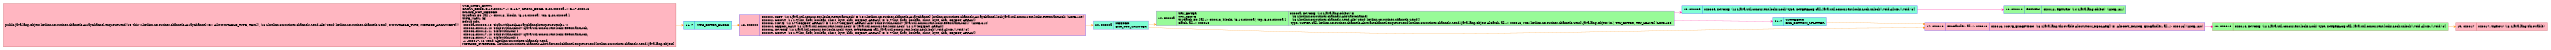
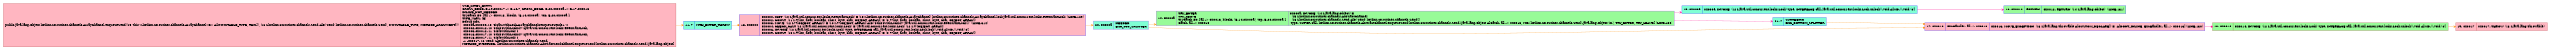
(713, 25) -> (713, 25)
